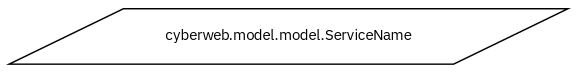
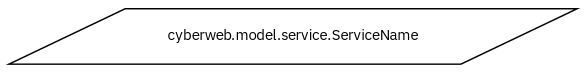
(288, 36) -> (293, 36)
